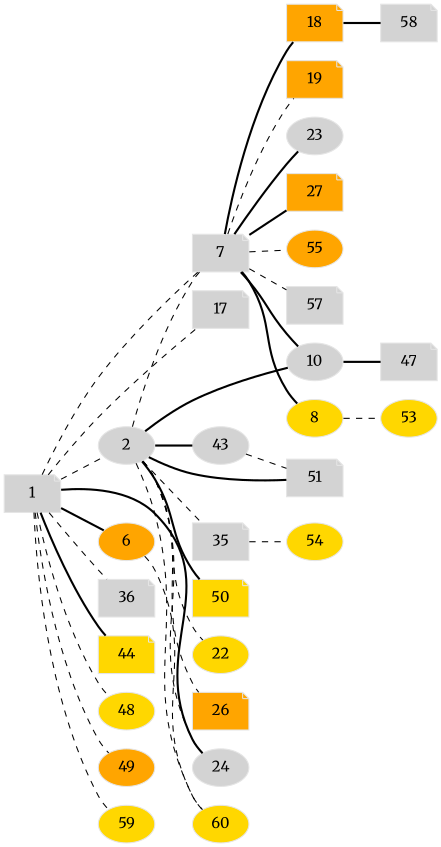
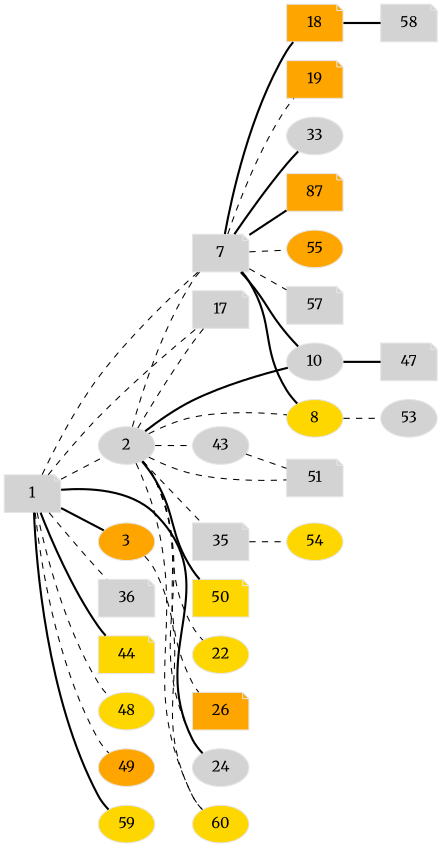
(315, 136) -> (315, 136)
(315, 192) -> (315, 192)
none -> (169, 377)
none -> (216, 414)
(409, 418) -> (409, 418)
(174, 446) -> (174, 446)
(216, 478) -> (216, 478)
(127, 542) -> (127, 542)
(54, 666) -> (54, 666)
